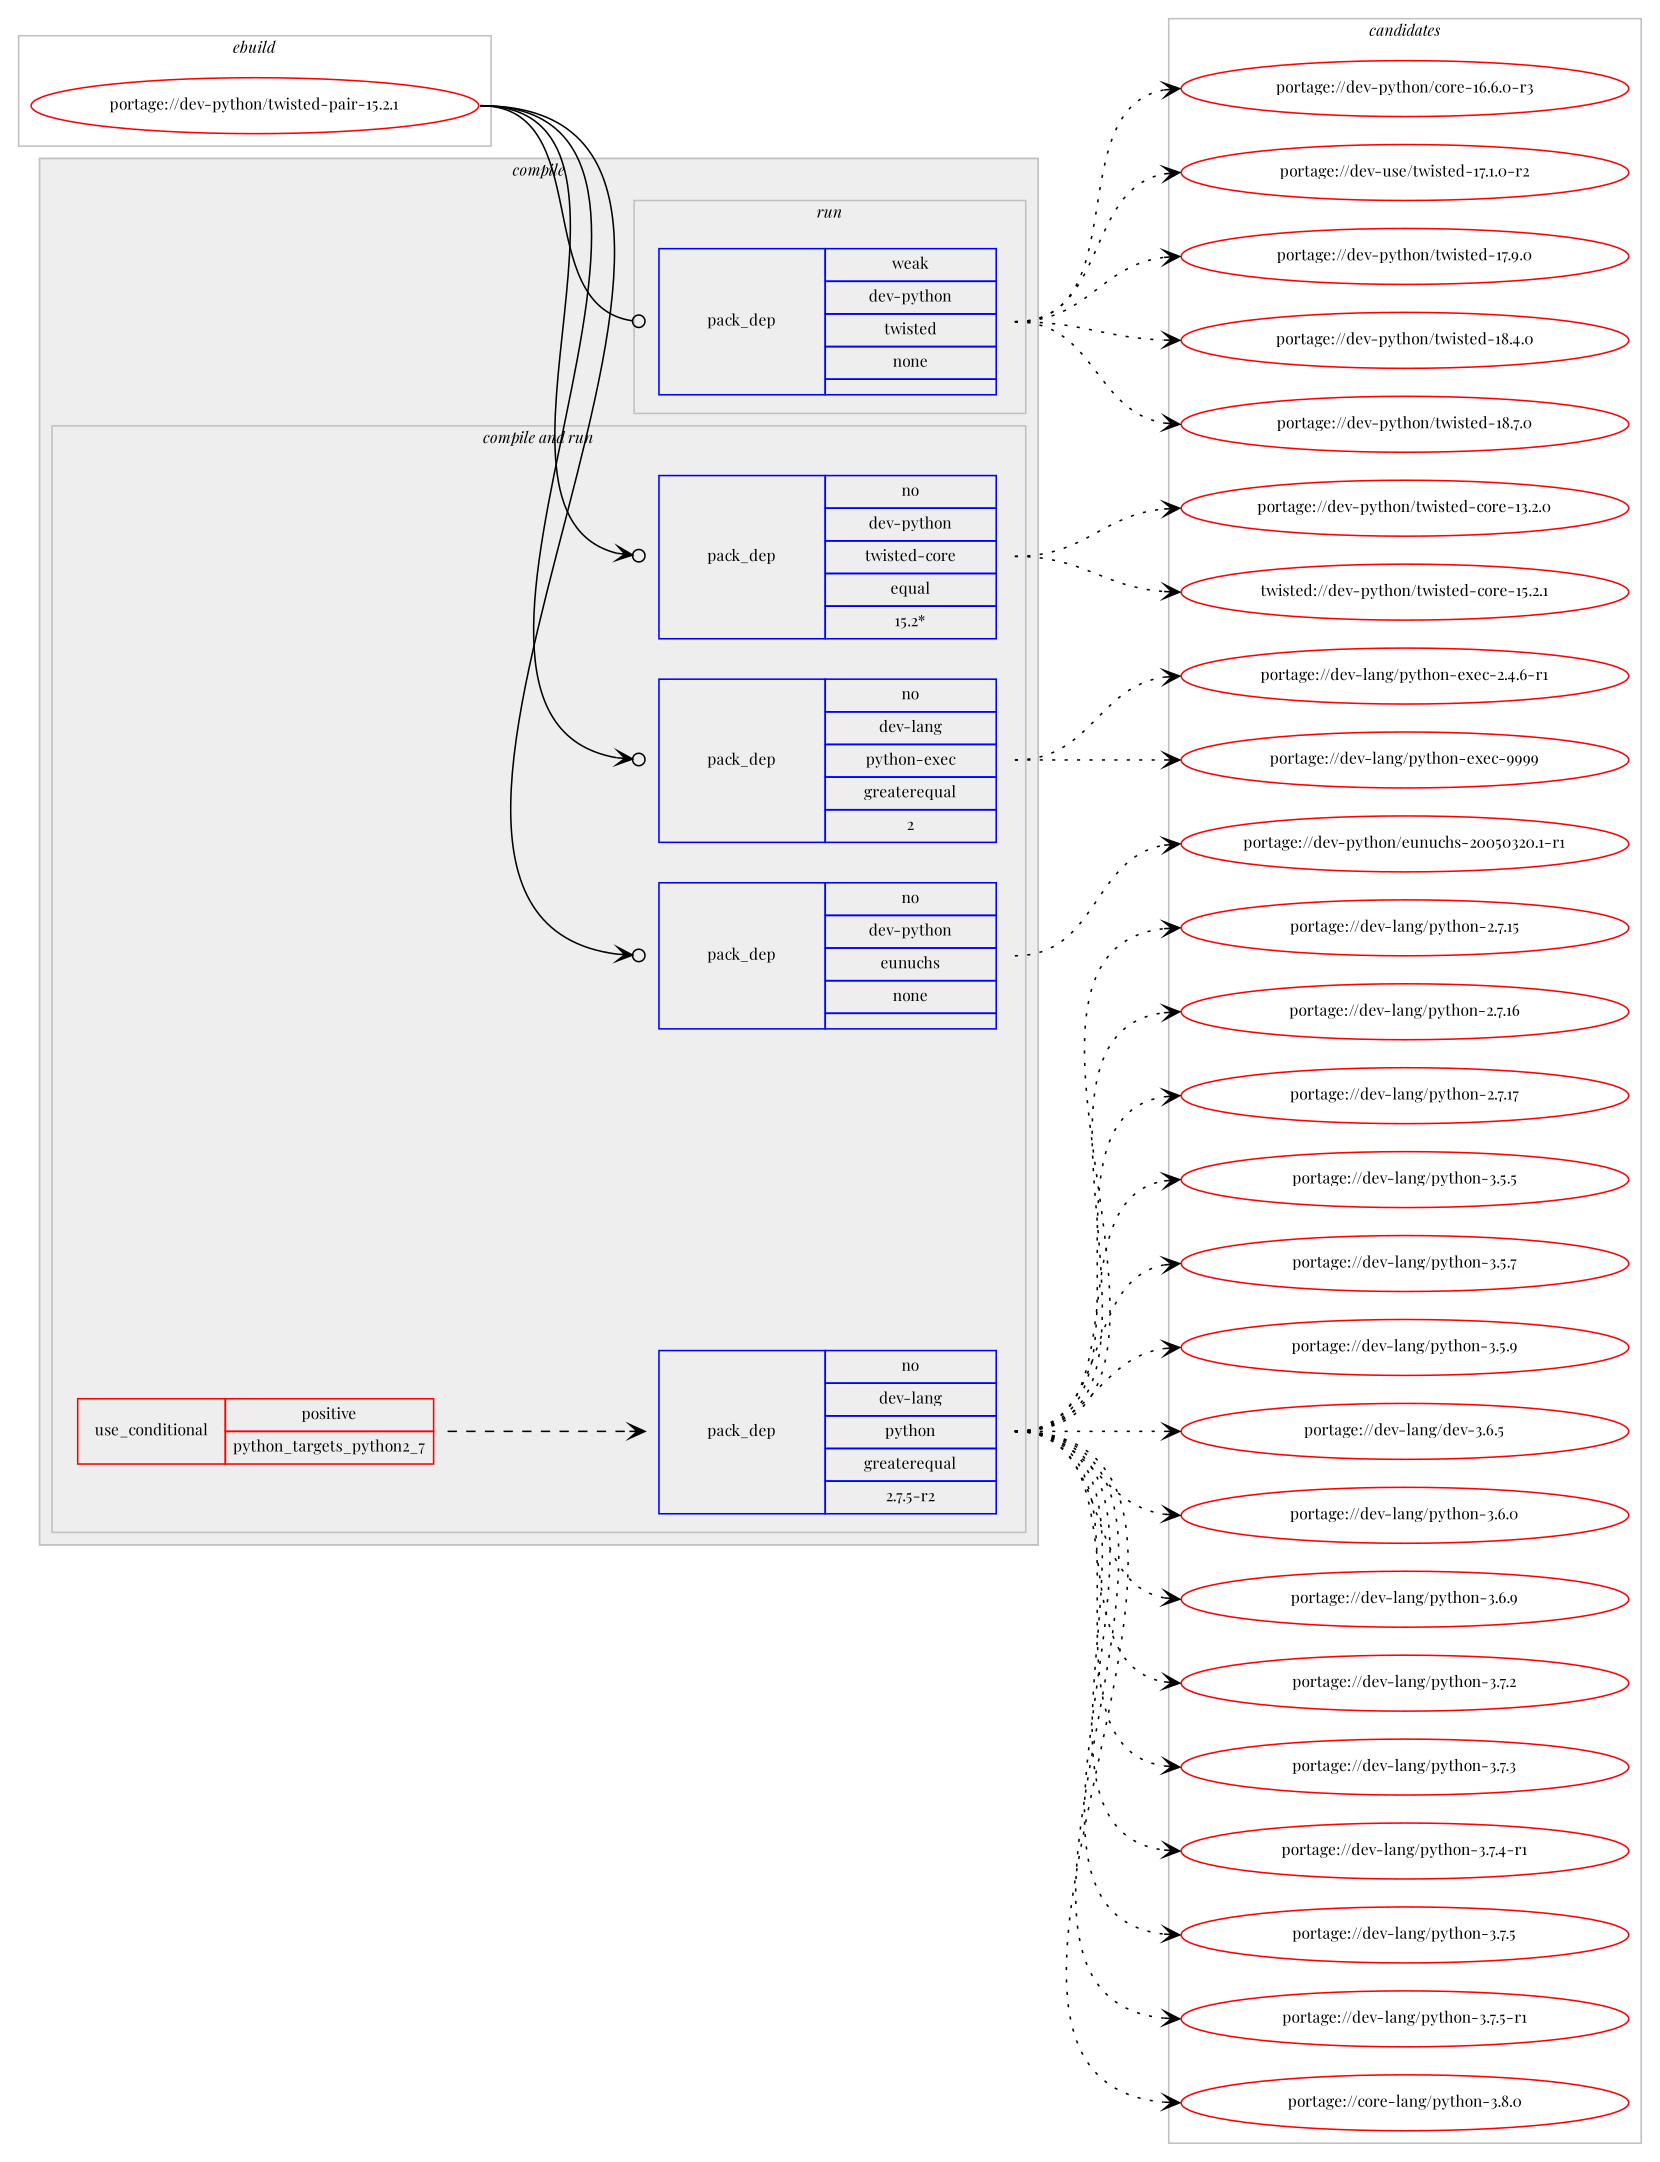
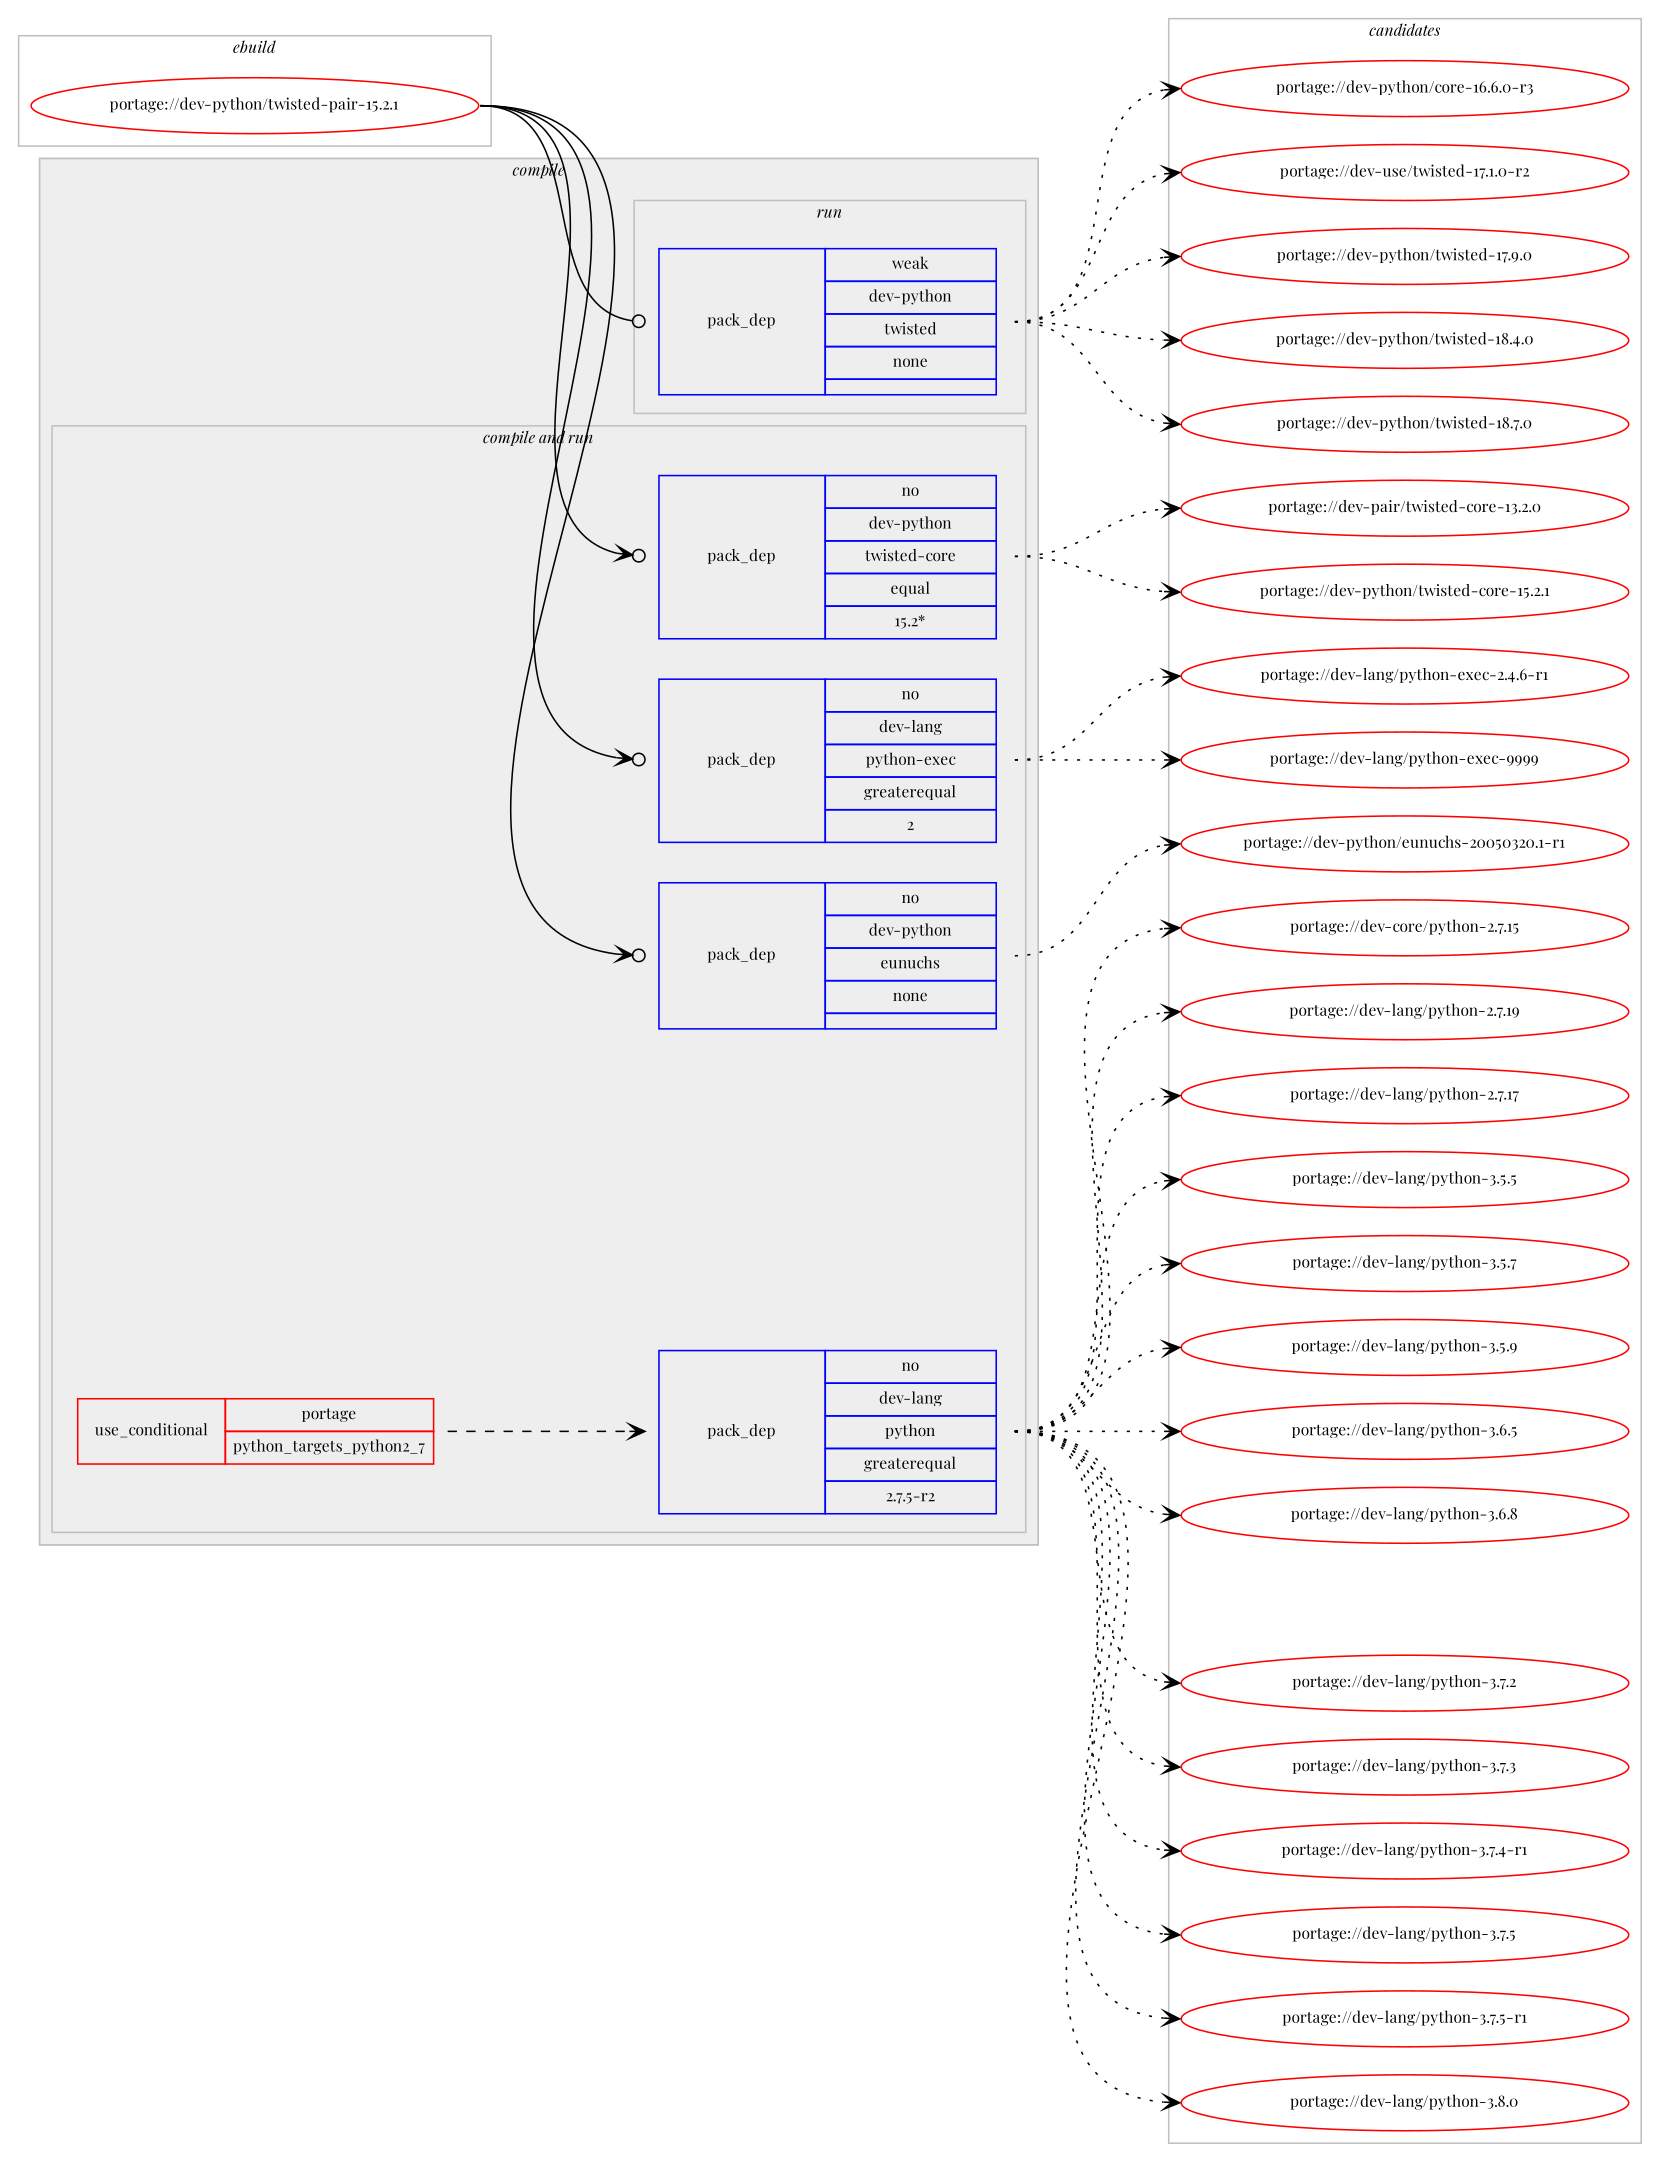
(1405, 508) -> (1405, 508)
(1405, 592) -> (1405, 592)
(1405, 928) -> (1405, 928)
(1405, 1012) -> (1405, 1012)
(329, 1414) -> (329, 1414)
(1405, 1431) -> (1405, 1431)
(1405, 1515) -> (1405, 1515)
(1405, 1599) -> none
(1405, 2103) -> (1405, 2103)
